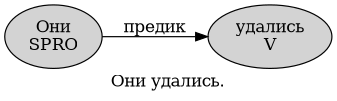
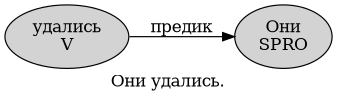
(149, 37) -> (176, 37)
